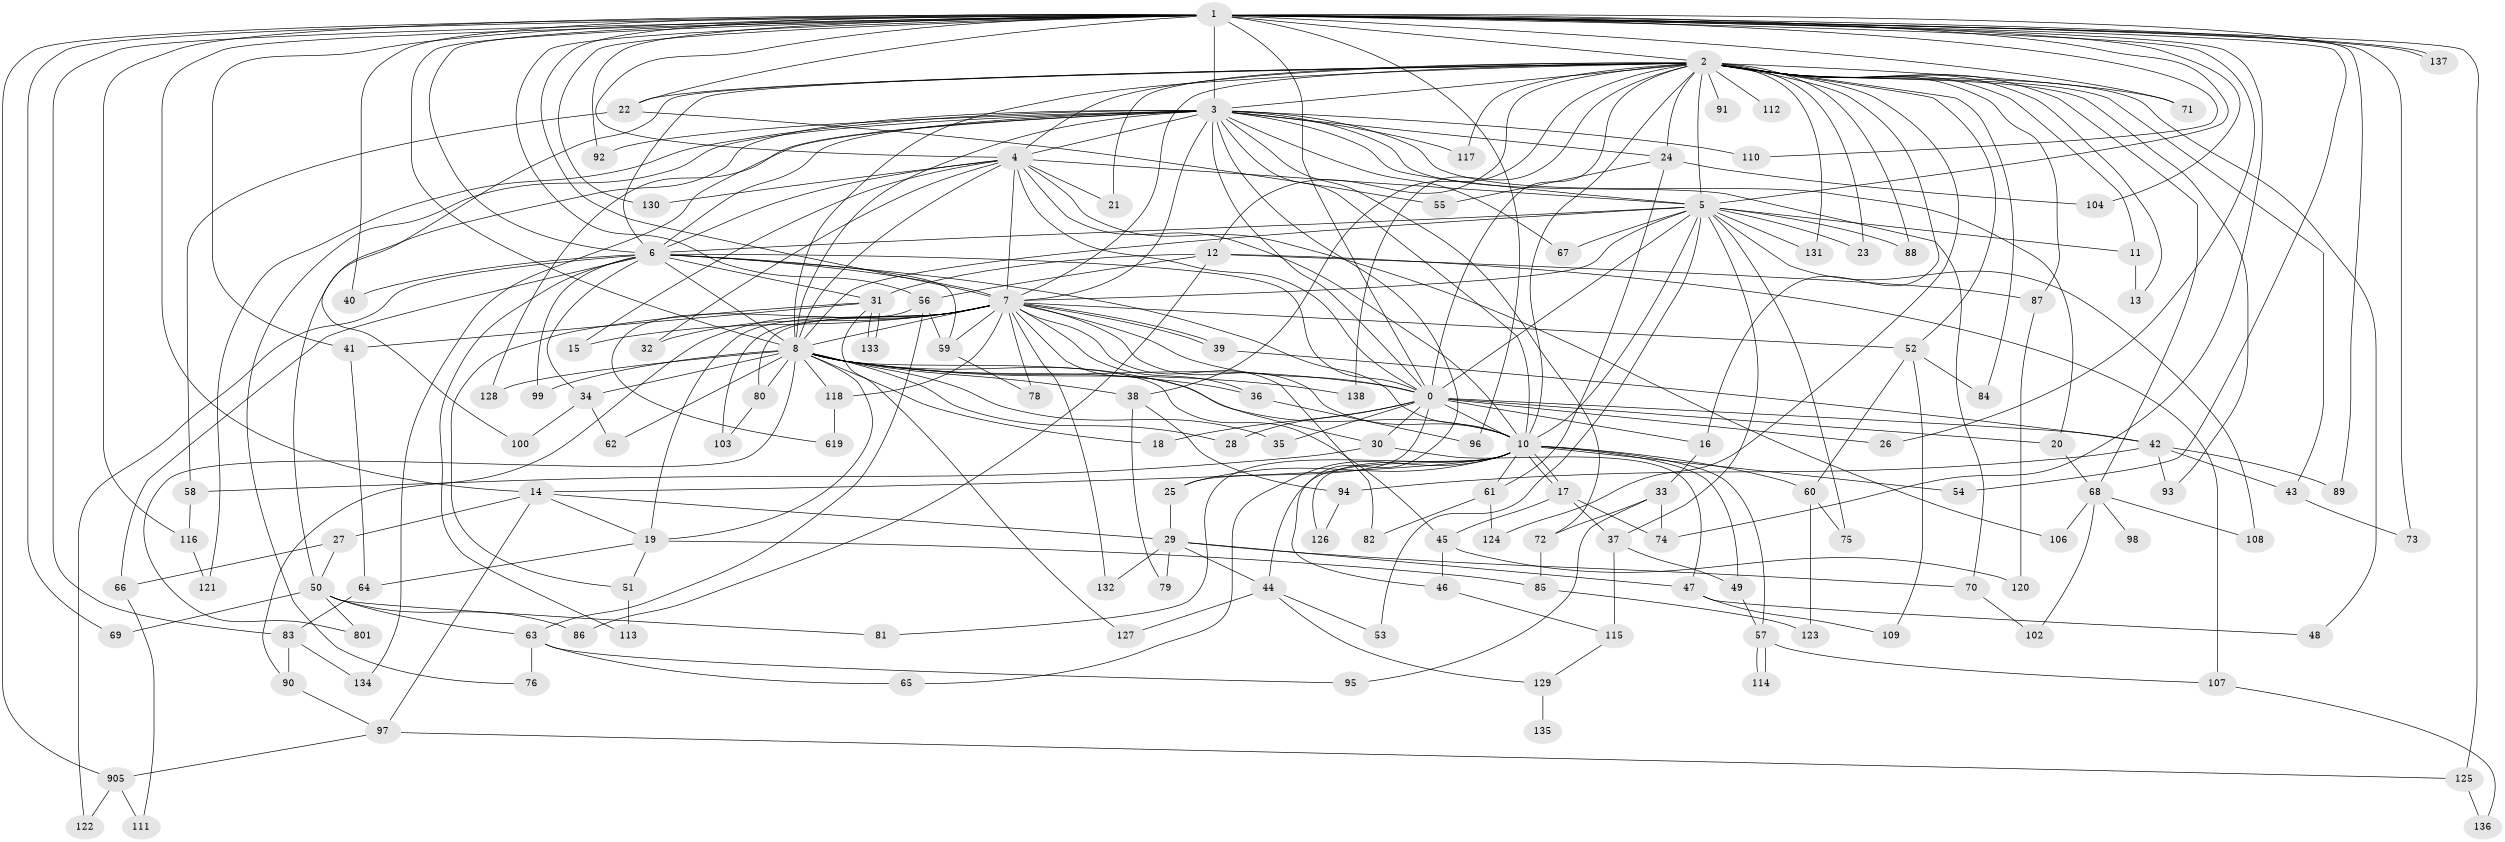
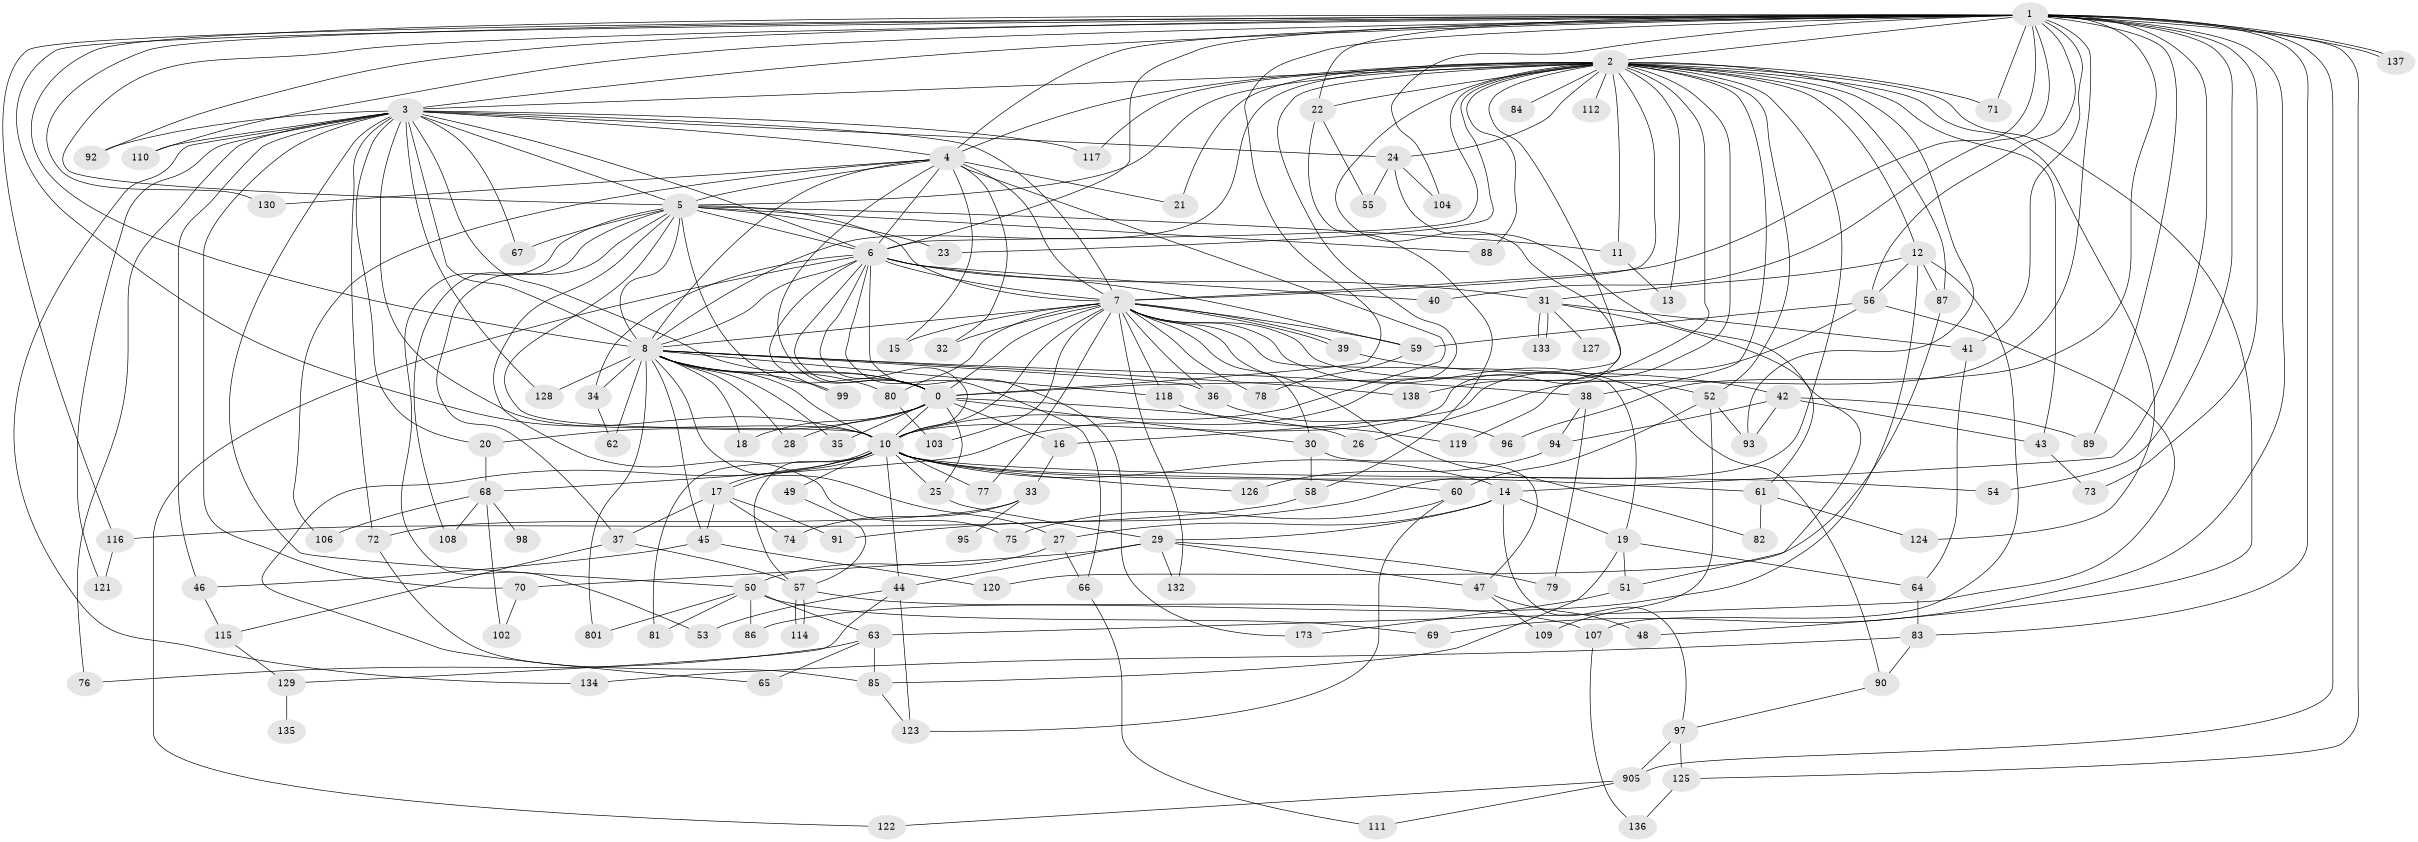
(2179, 43) -> (17, 111)
(1814, 254) -> none
(1948, 373) -> (1730, 421)
(1794, 416) -> none
(520, 445) -> none
(835, 445) -> (1458, 445)
none -> (984, 493)
(818, 496) -> (836, 481)
none -> (779, 515)
(1676, 564) -> (711, 560)
(1198, 612) -> (905, 660)
(629, 636) -> (1304, 636)
(938, 672) -> (874, 660)
